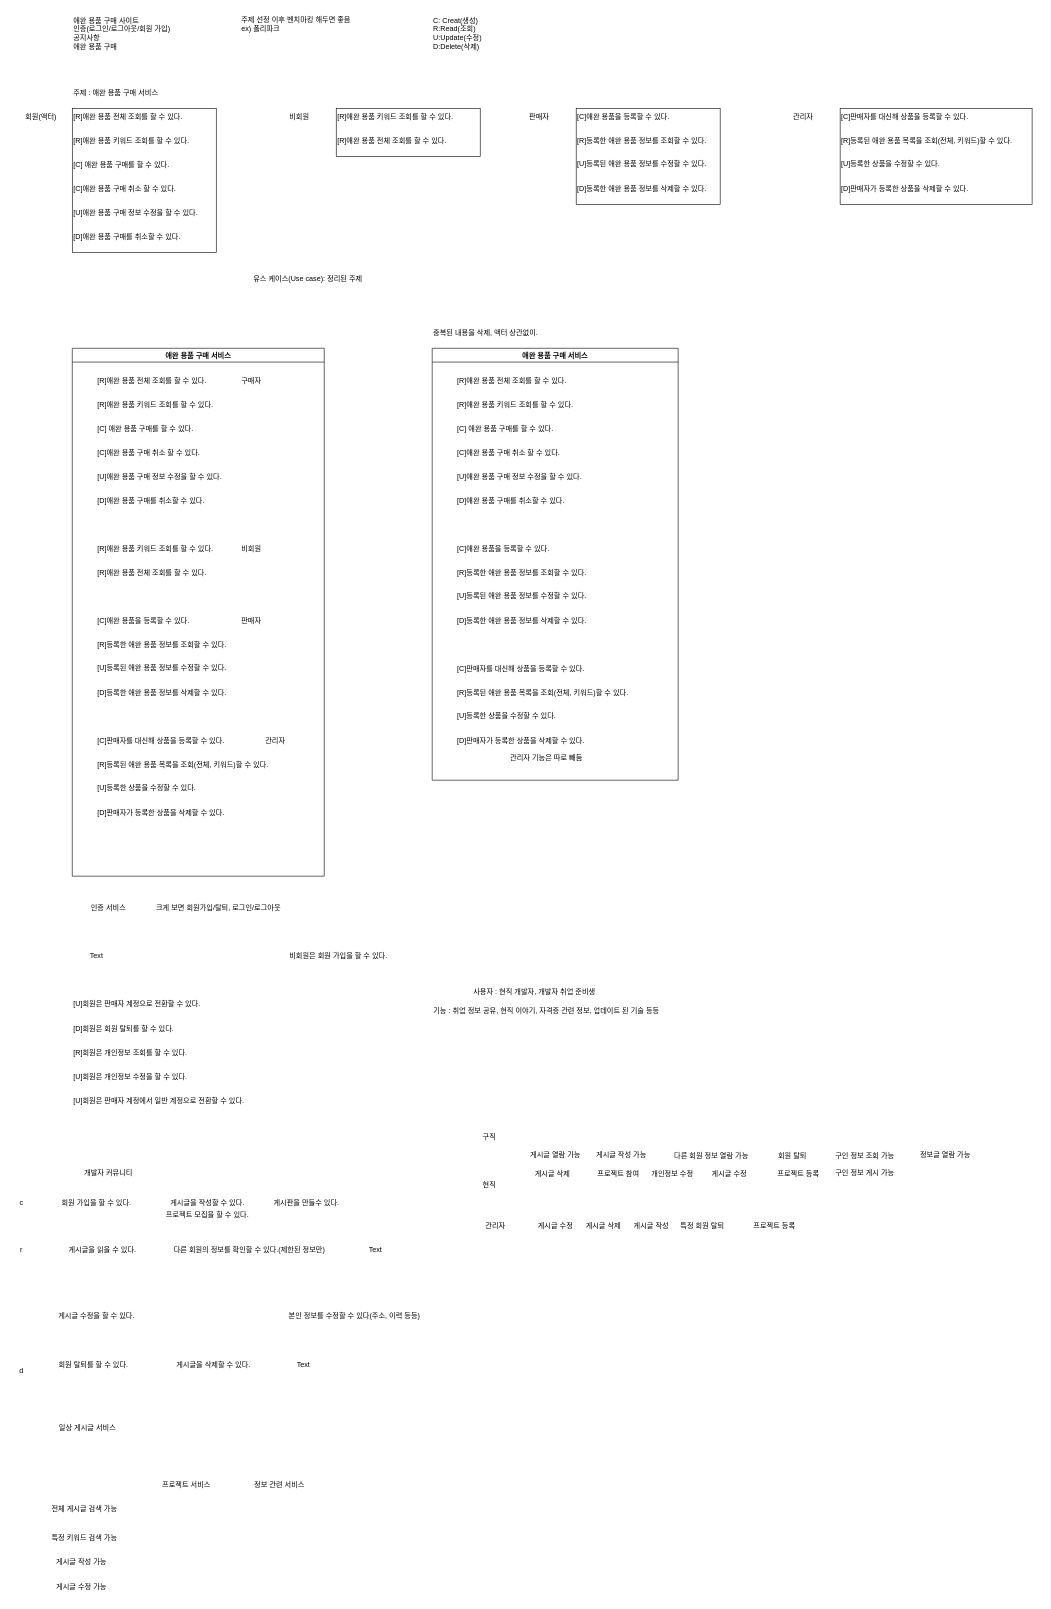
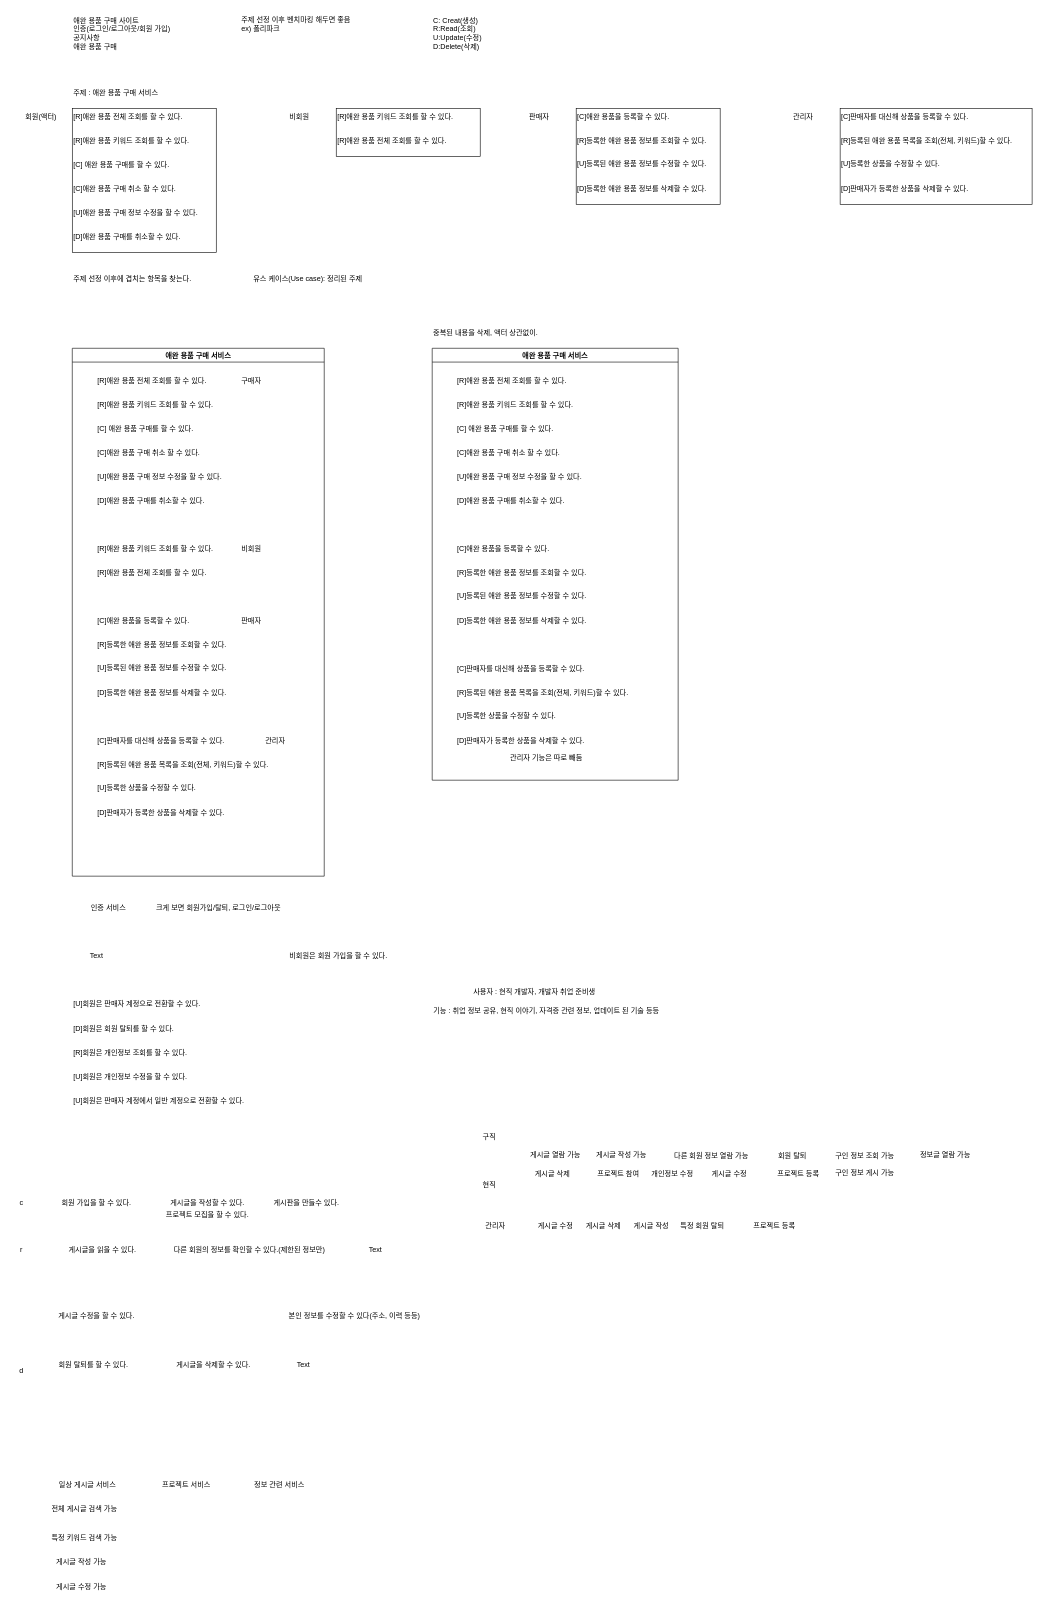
none -> (144, 279)
(108, 1173) -> none
(87, 1428) -> (87, 1485)
